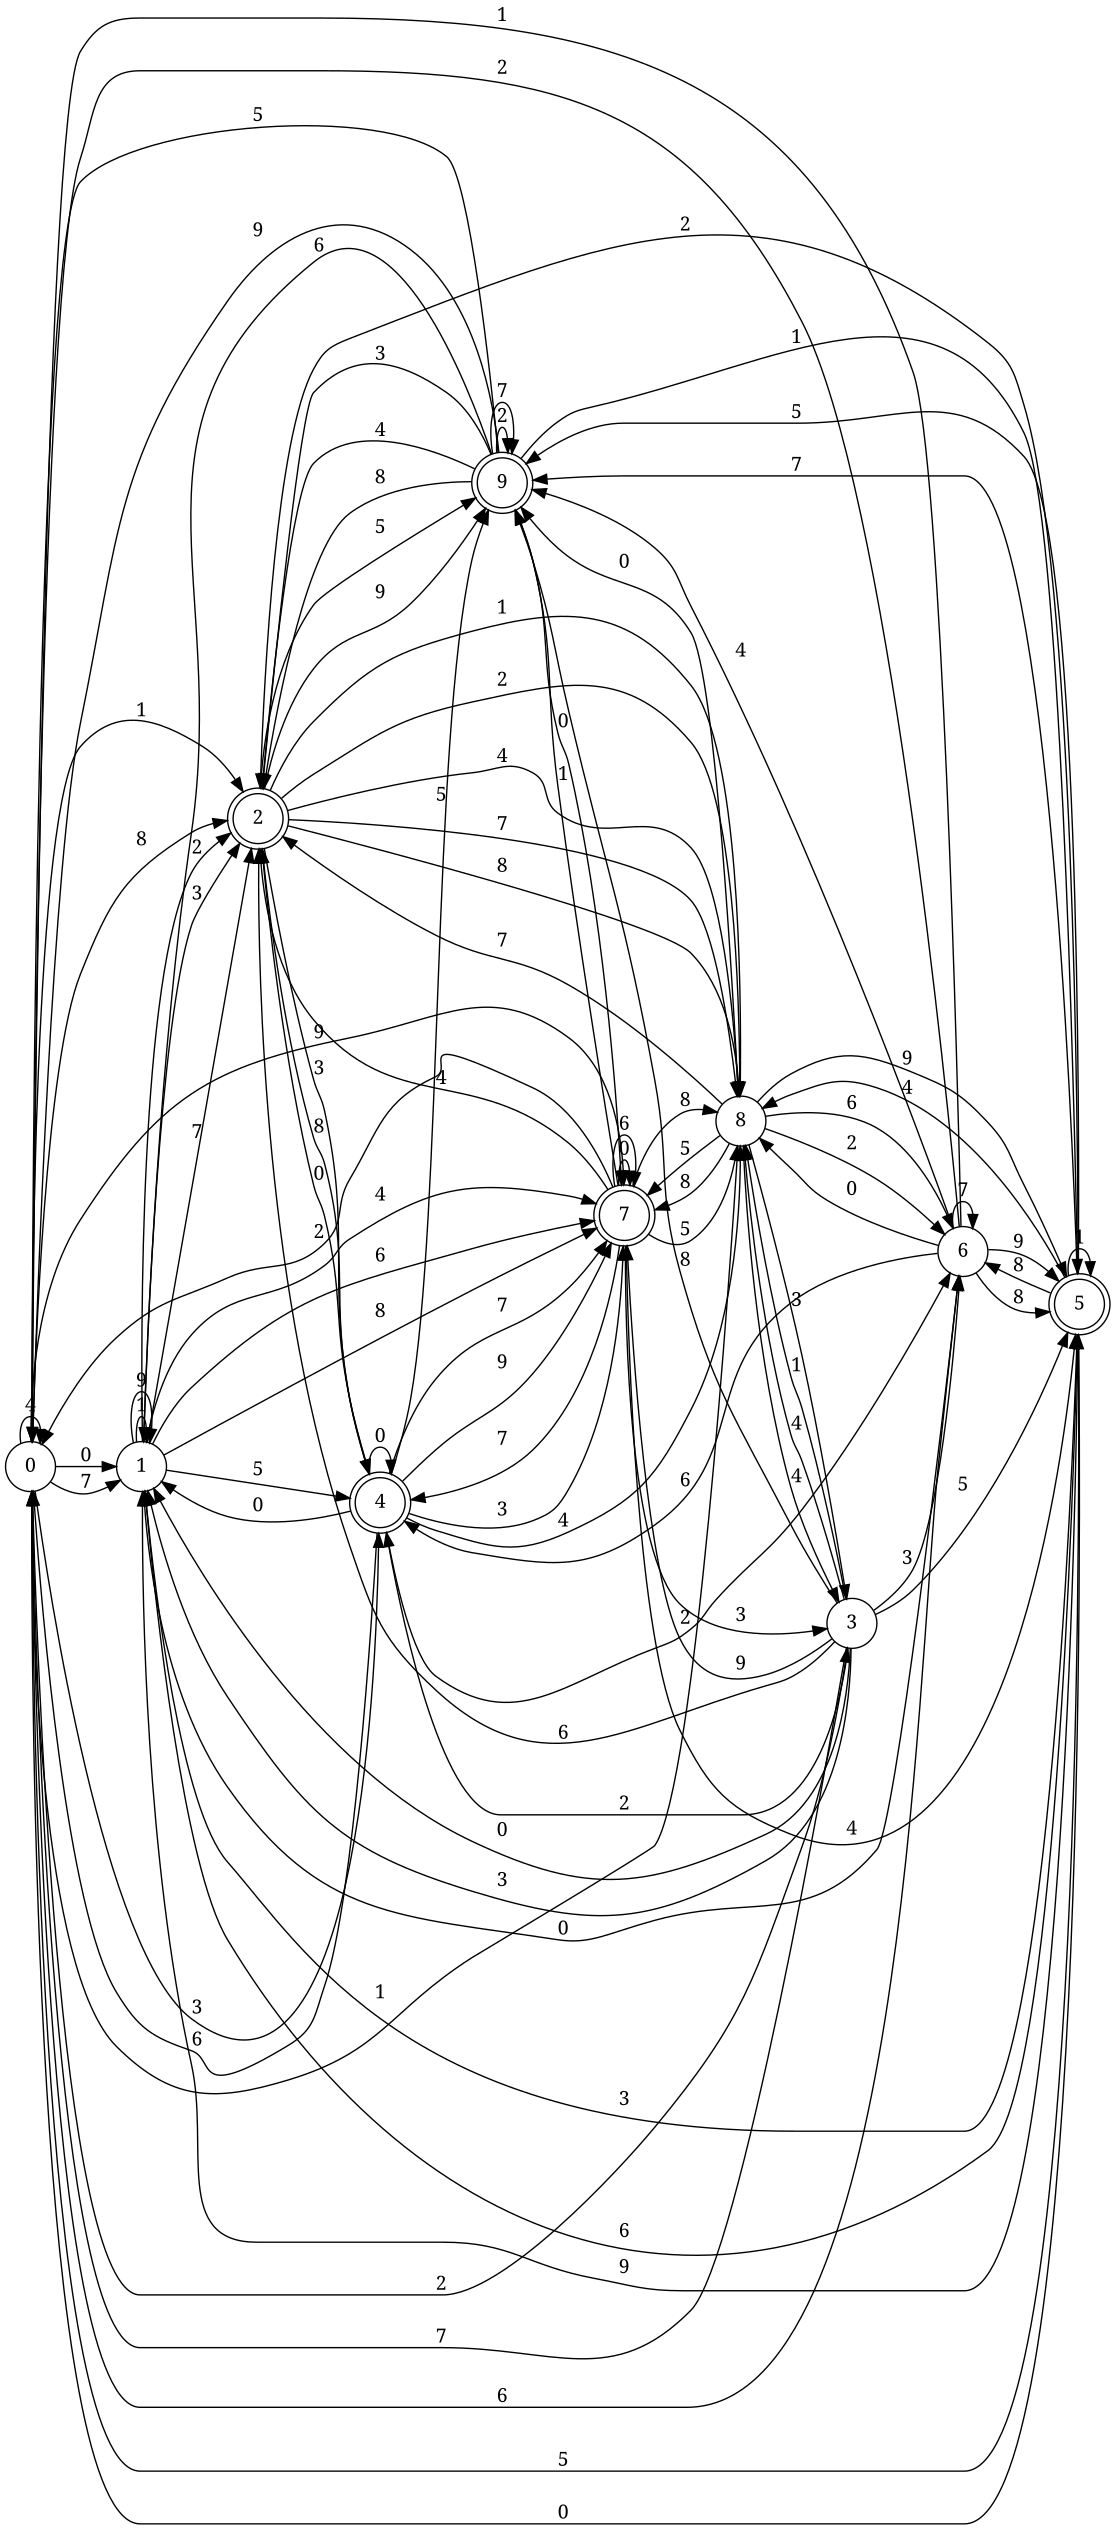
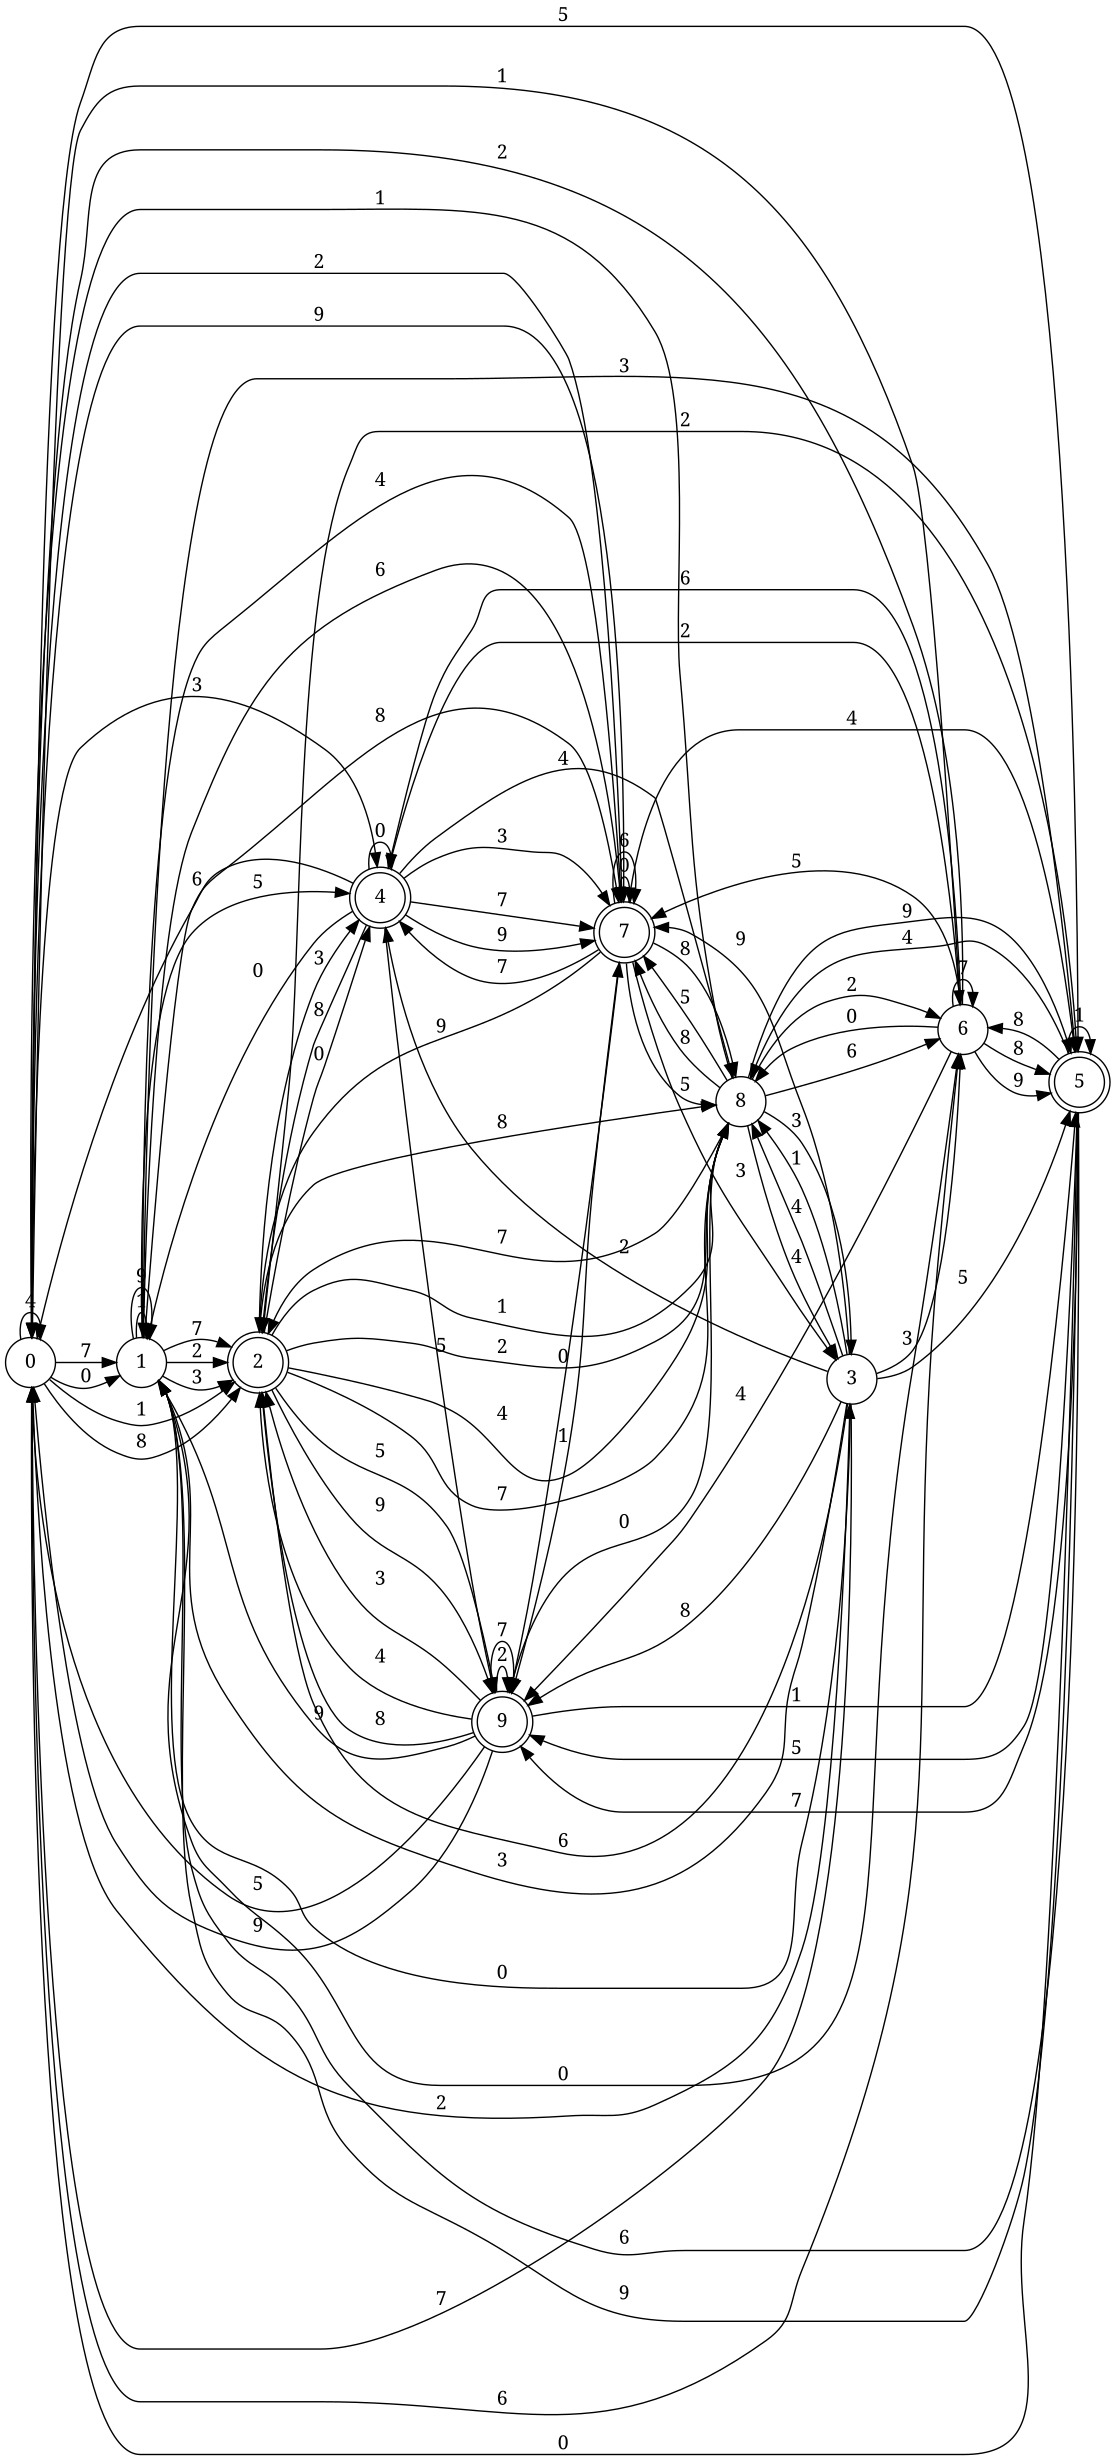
(319, 246) -> (319, 1714)
none -> (849, 873)
(441, 1079) -> (441, 1027)
